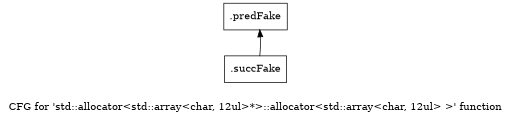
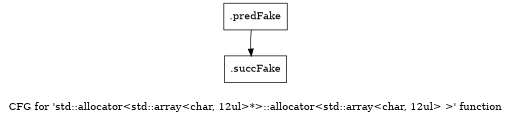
(260, 47) -> (251, 39)
